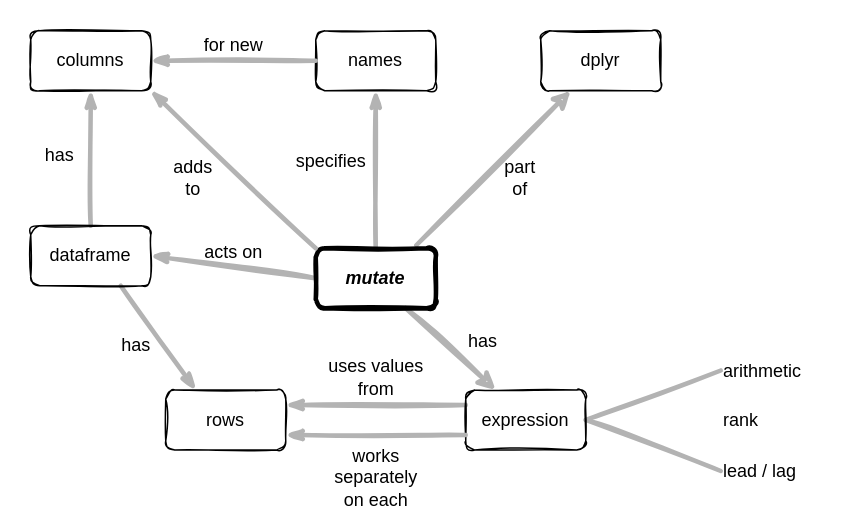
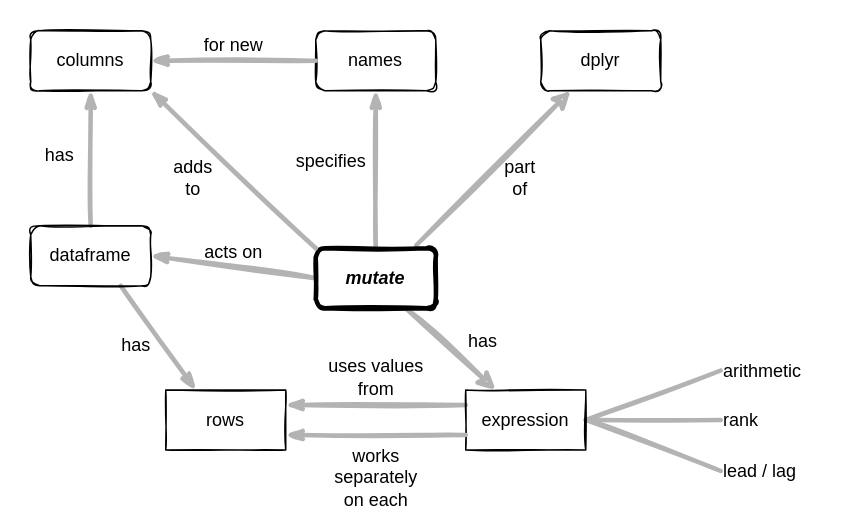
(226, 420) -> (226, 420)
(526, 420) -> (526, 420)
none -> (656, 420)
